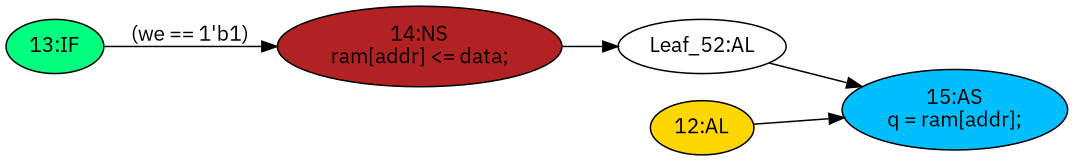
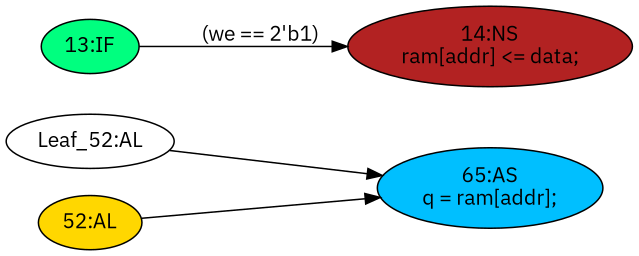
(190, 35) -> (261, 35)
(583, 46) -> none
(955, 110) -> (490, 188)
(702, 128) -> (90, 223)
